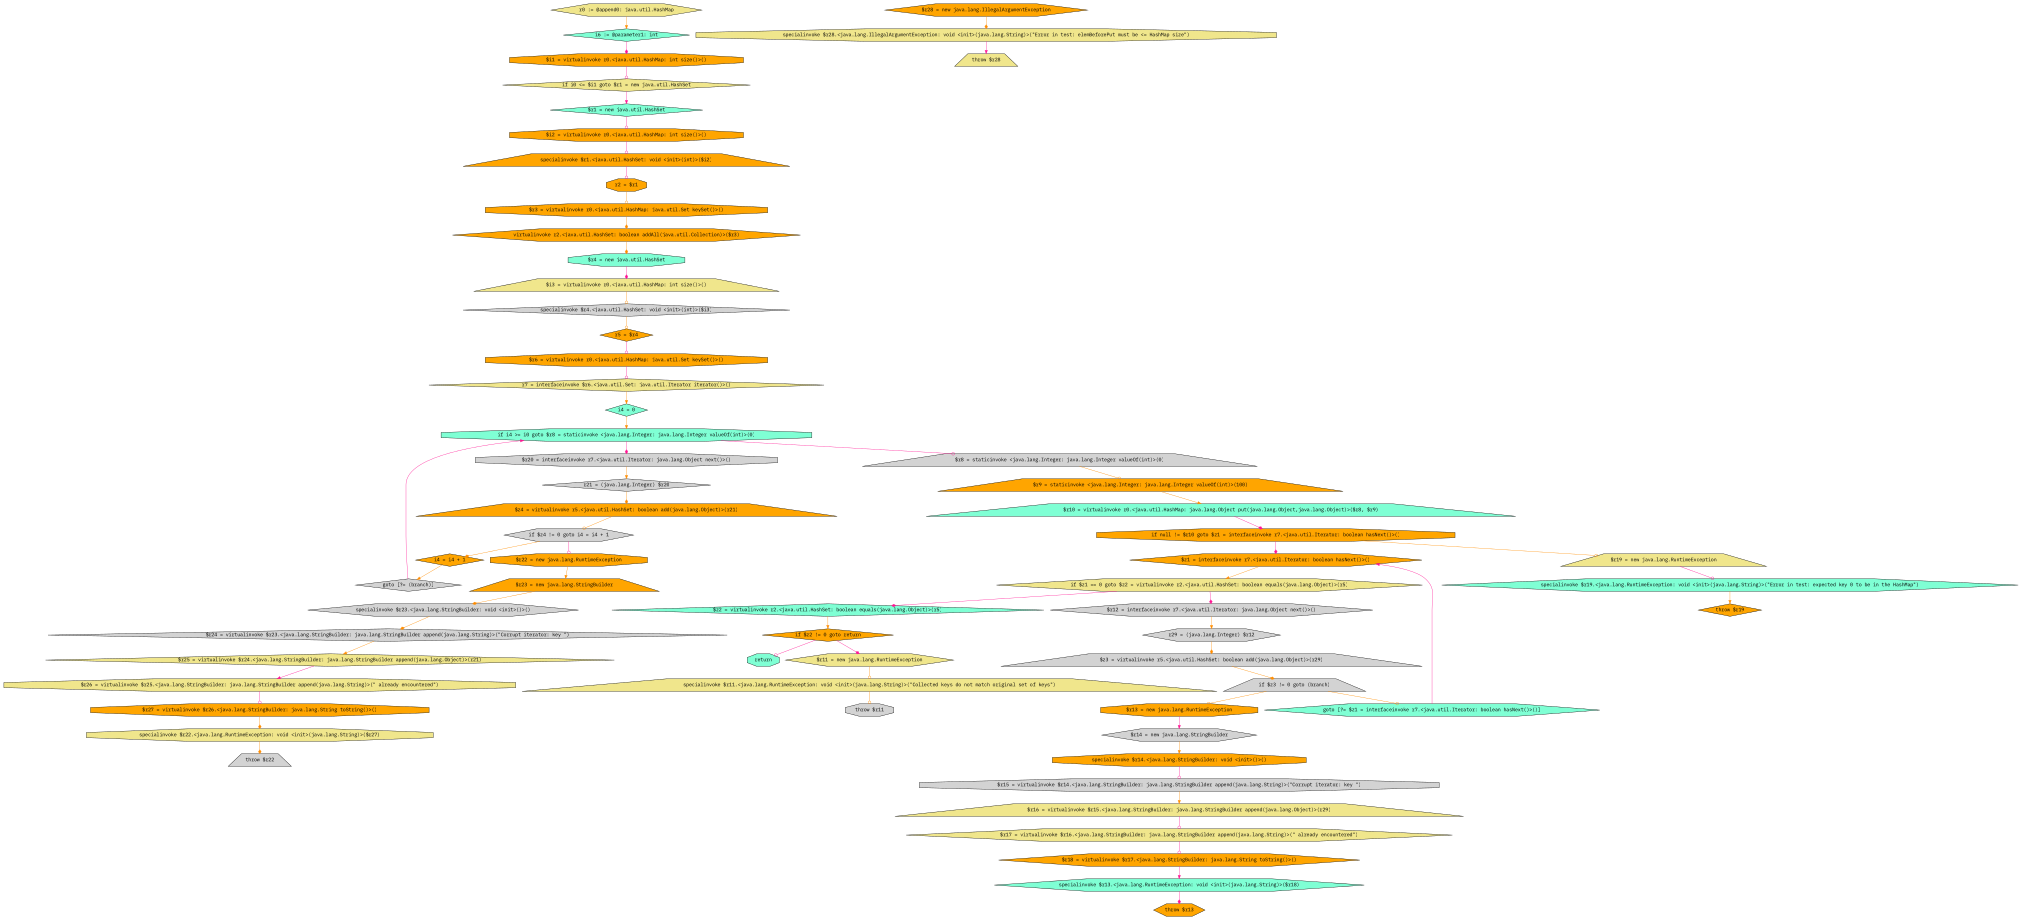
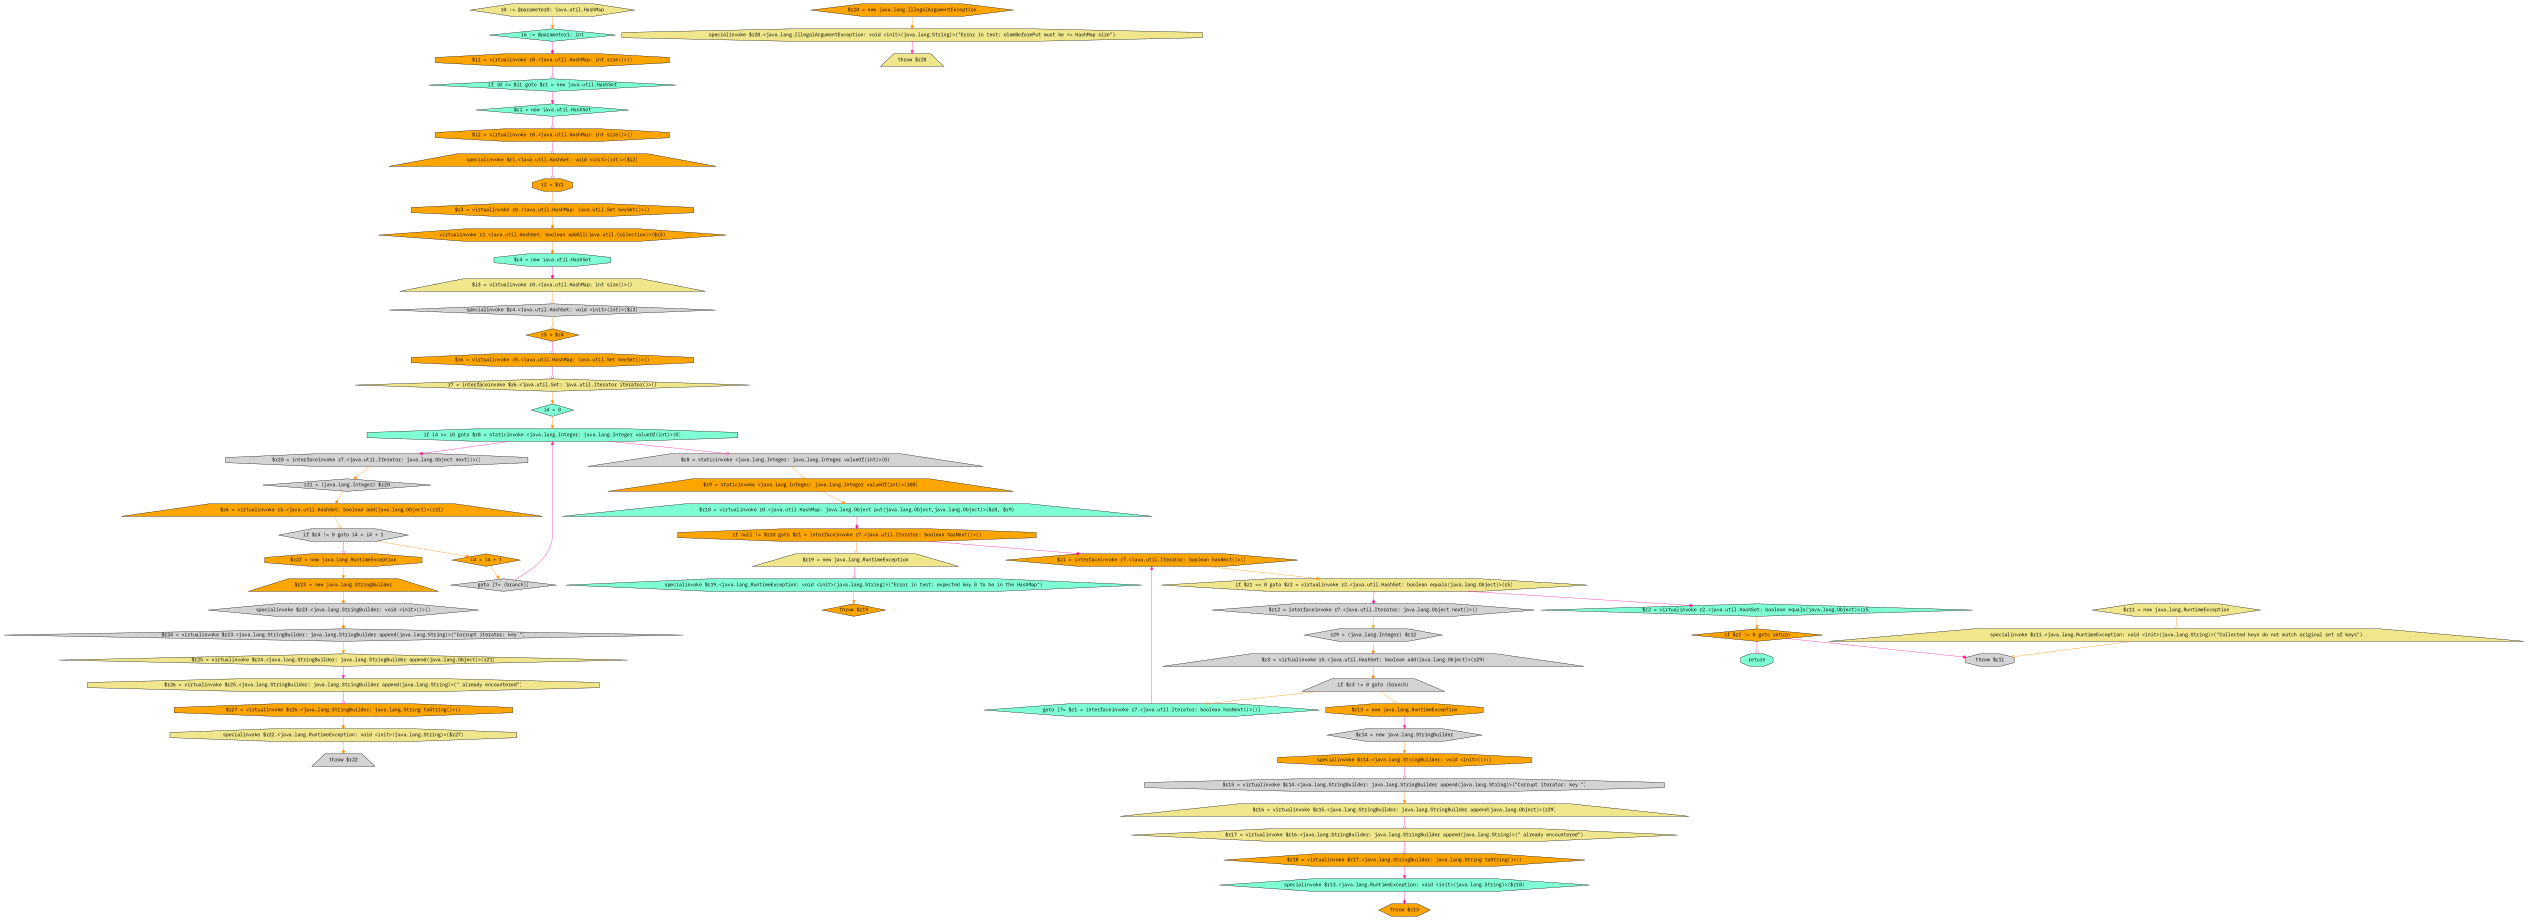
(626, 10) -> (552, 10)
(626, 85) -> (552, 85)
(846, 646) -> (1874, 648)
